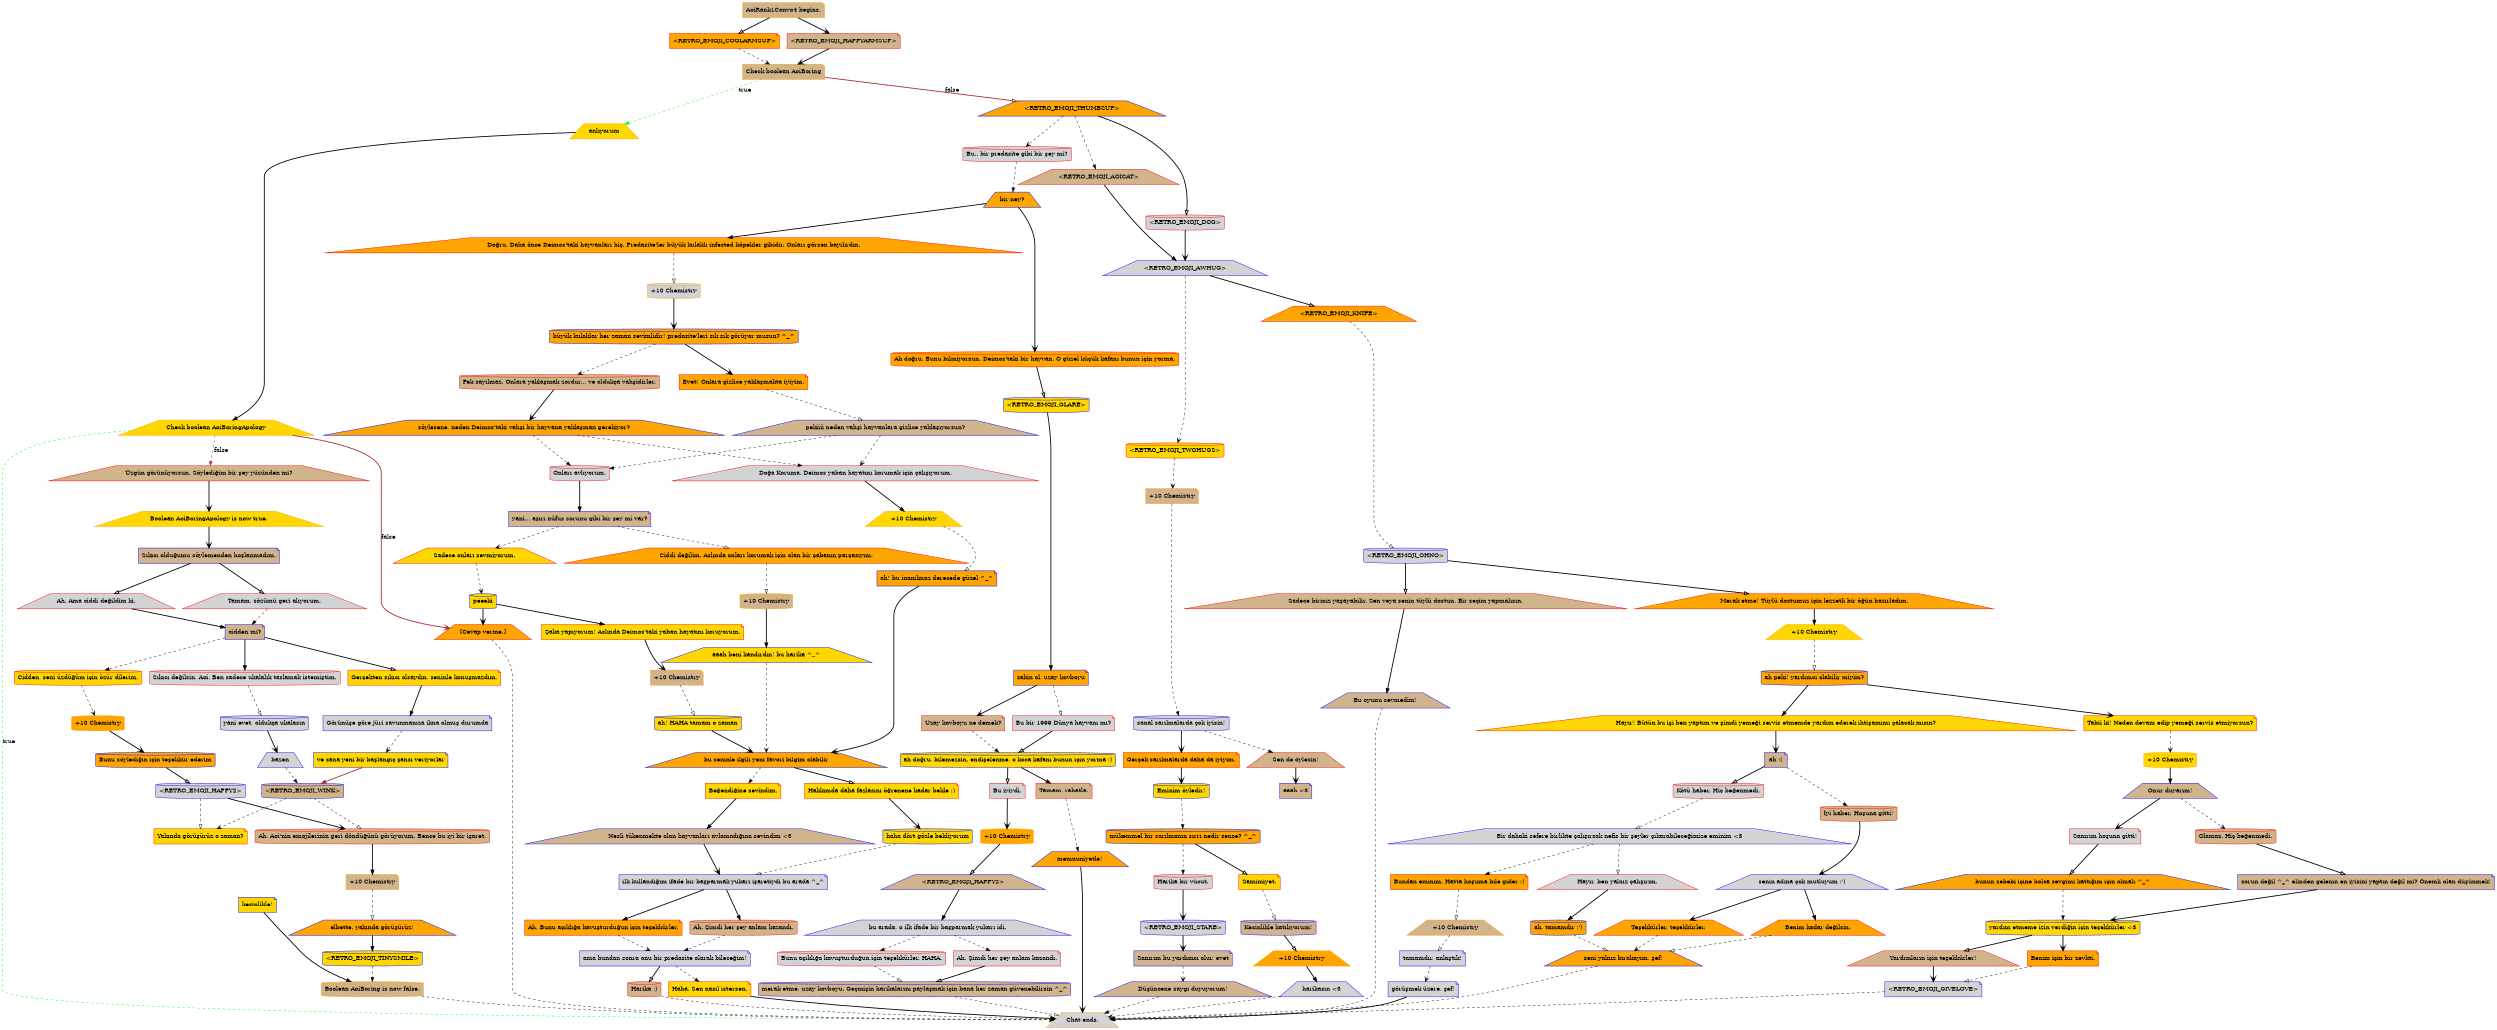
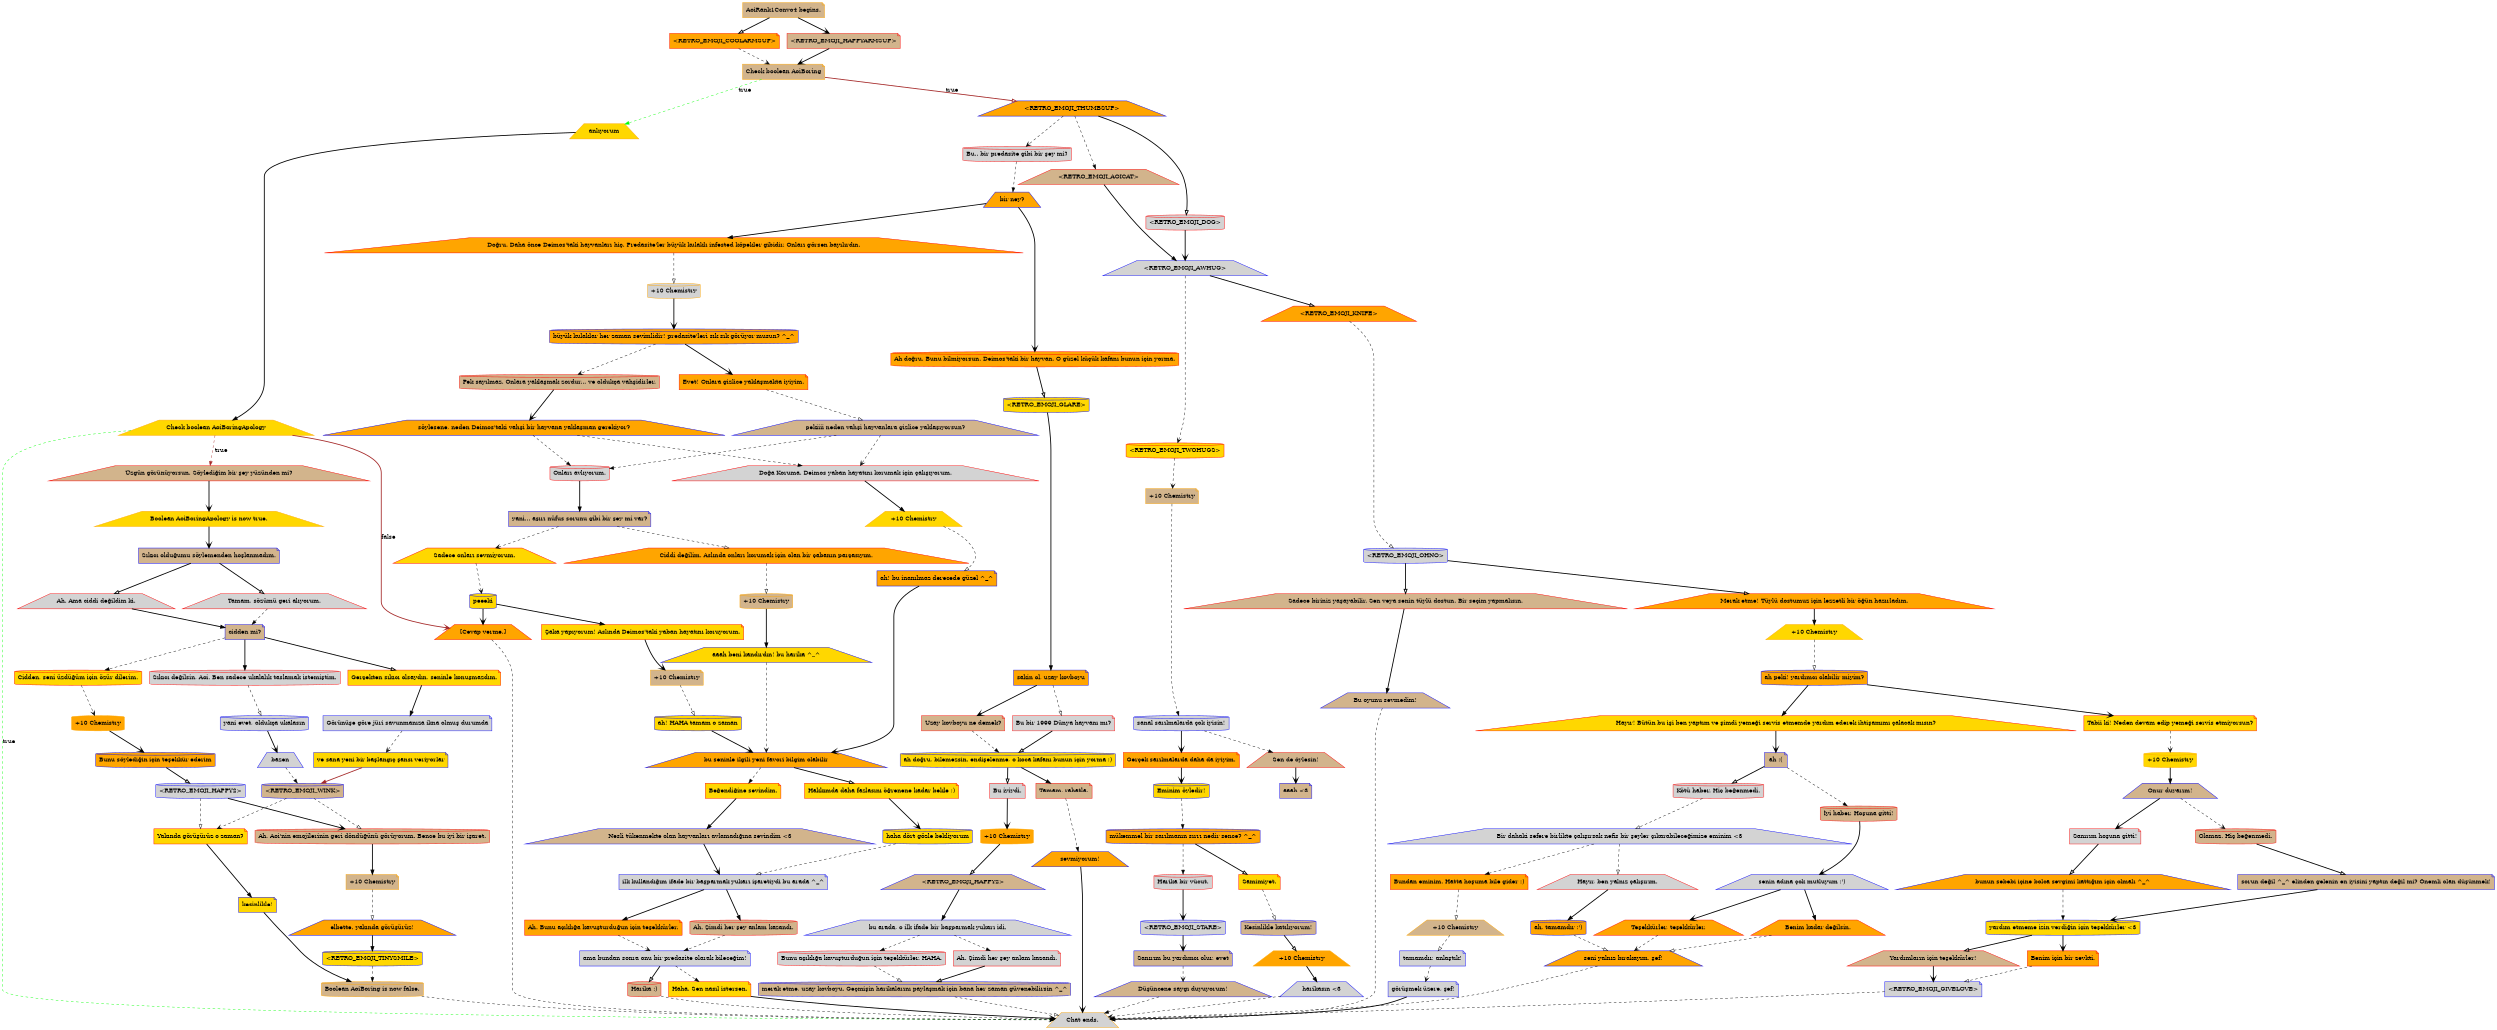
(952, 90) -> (952, 90)
(221, 451) -> (221, 451)
(1080, 859) -> (1080, 859)
none -> (228, 869)
